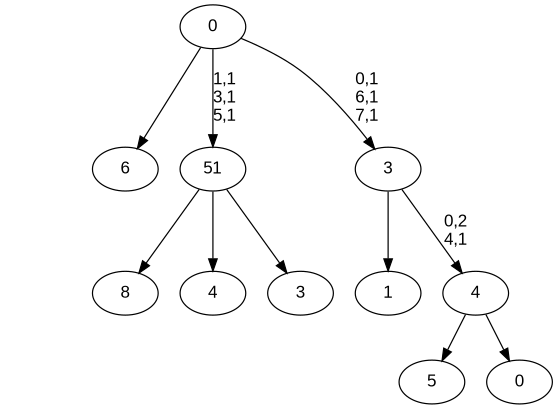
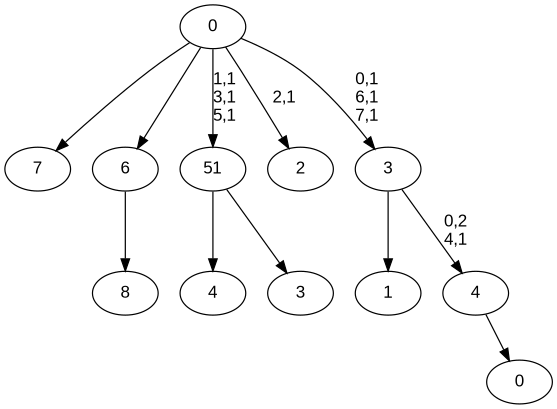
none -> (38, 169)
none -> (301, 169)
(173, 226) -> (125, 225)
(432, 382) -> none
